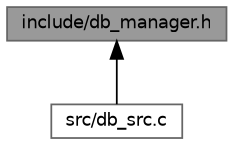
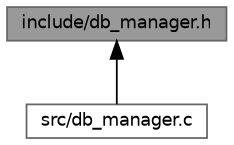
(117, 121) -> (117, 121)
